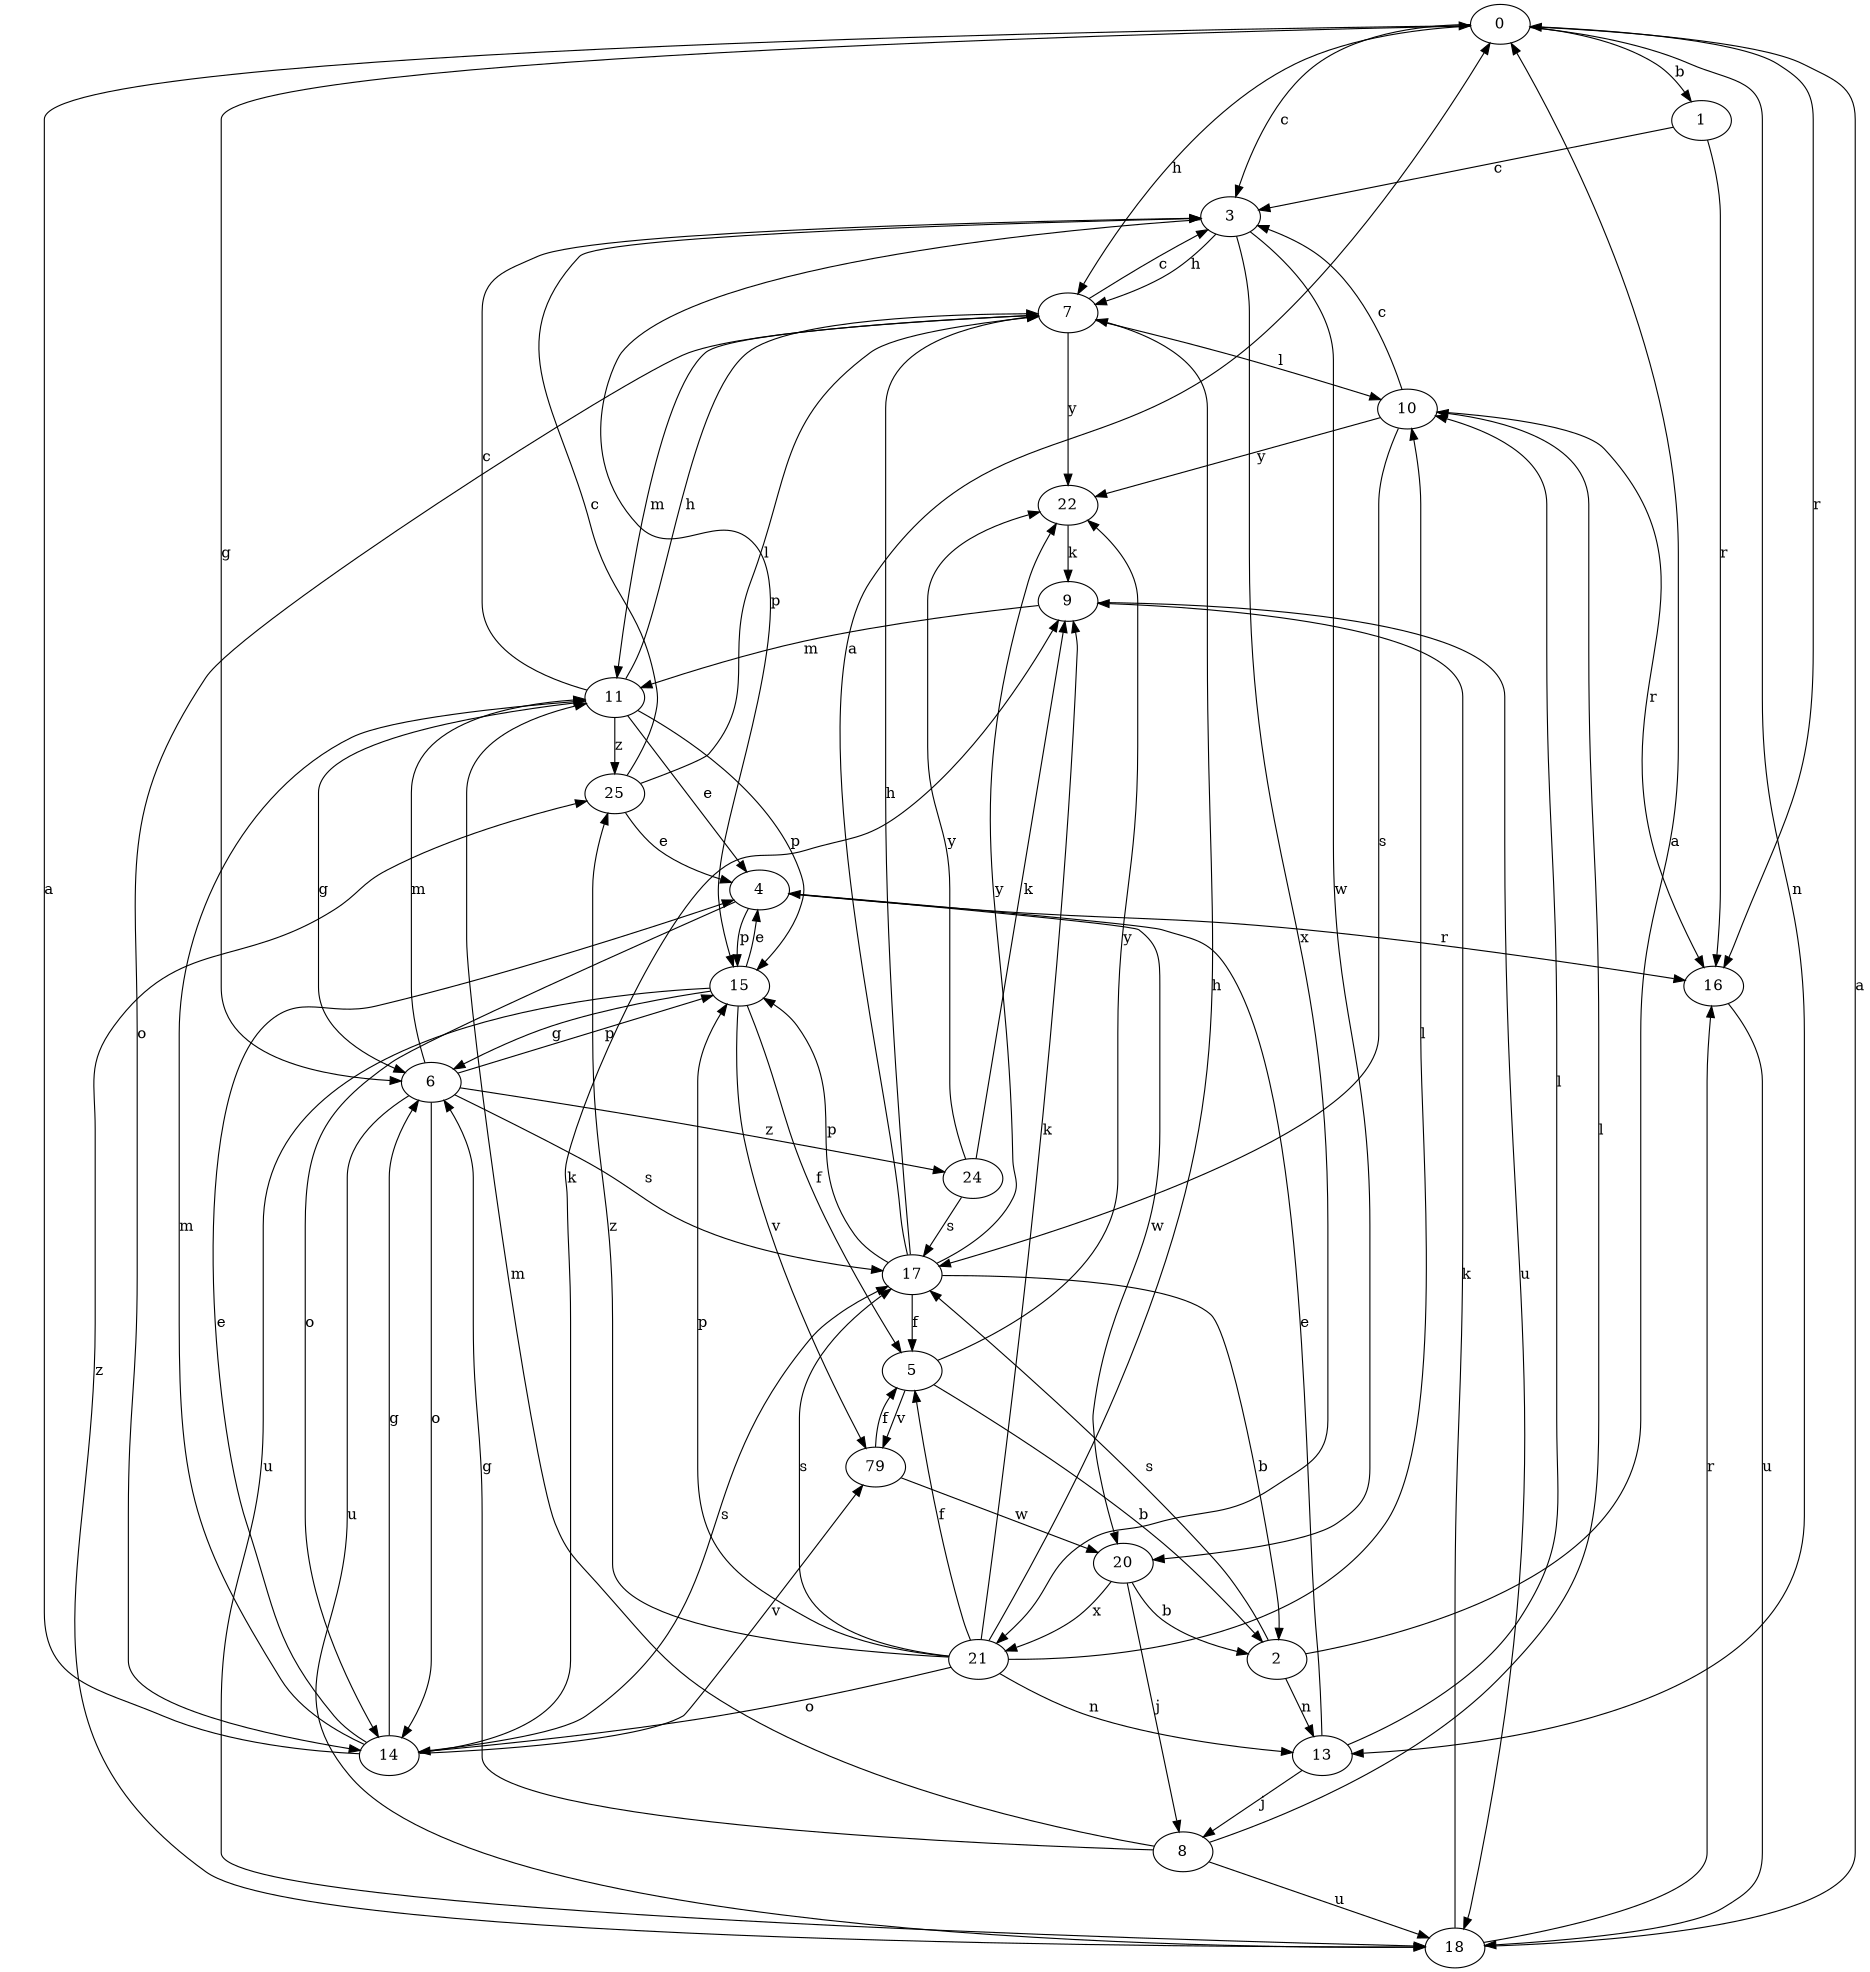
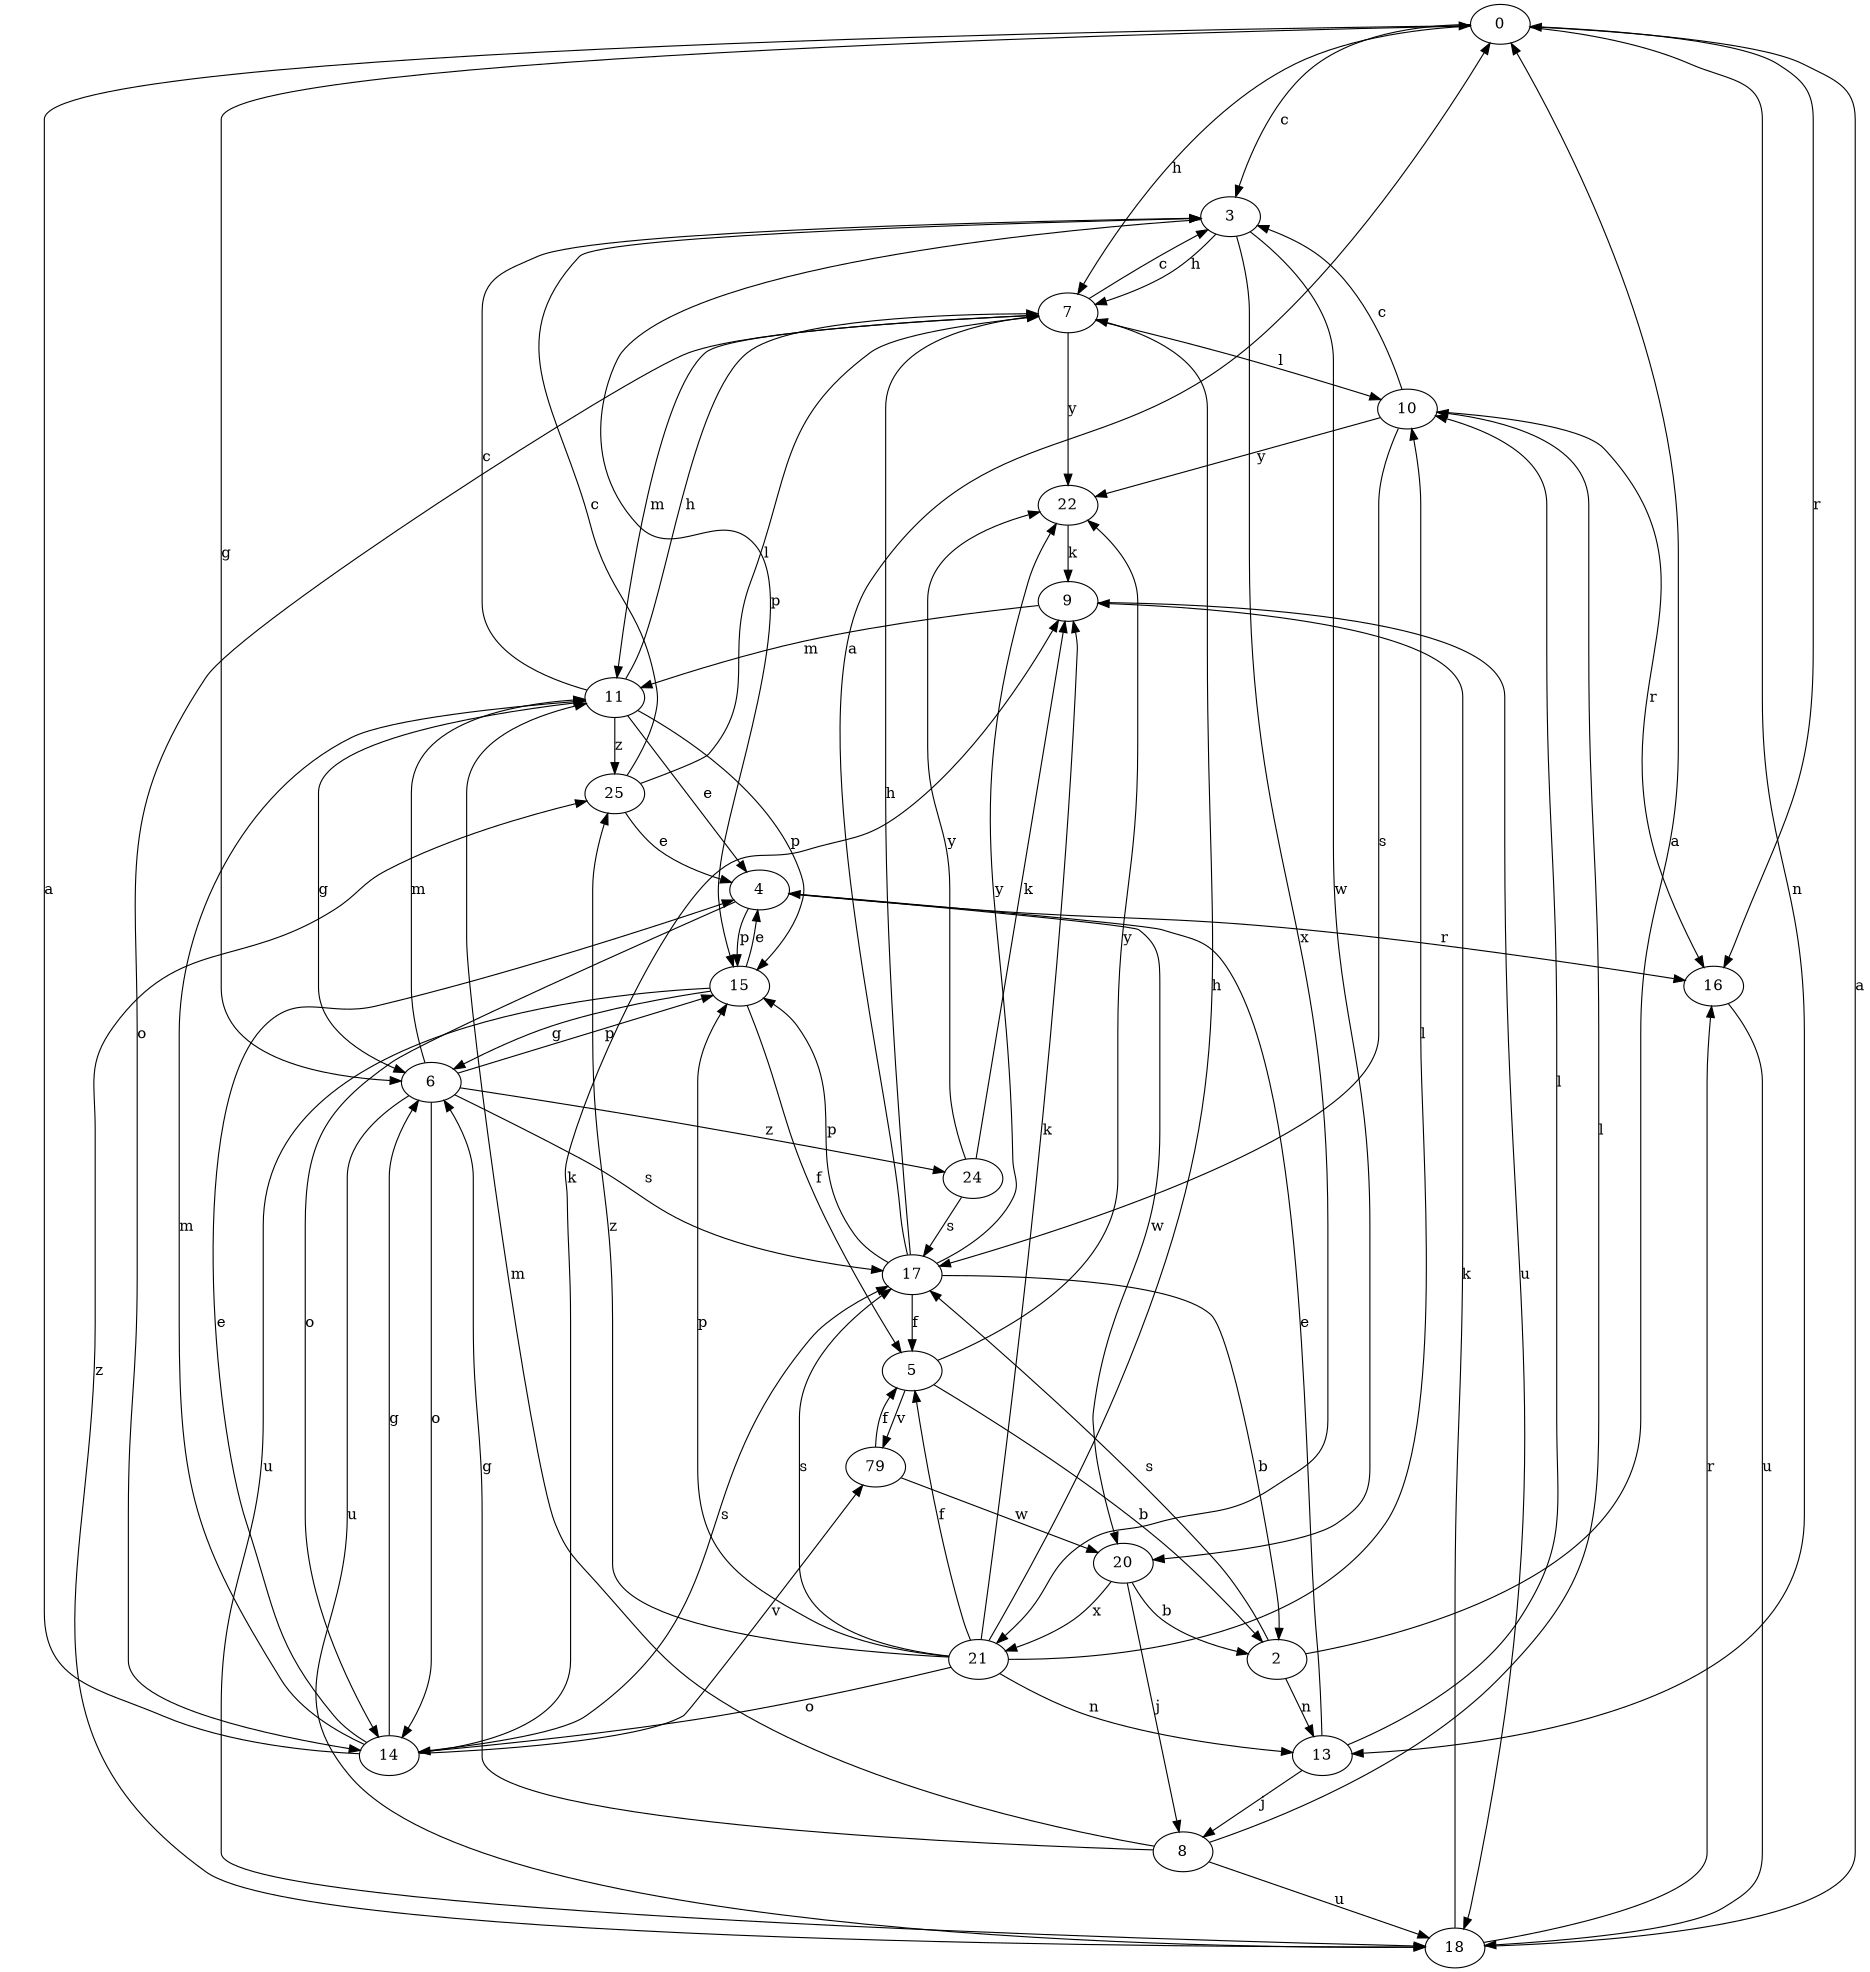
(1702, 121) -> none
(770, 1230) -> none
